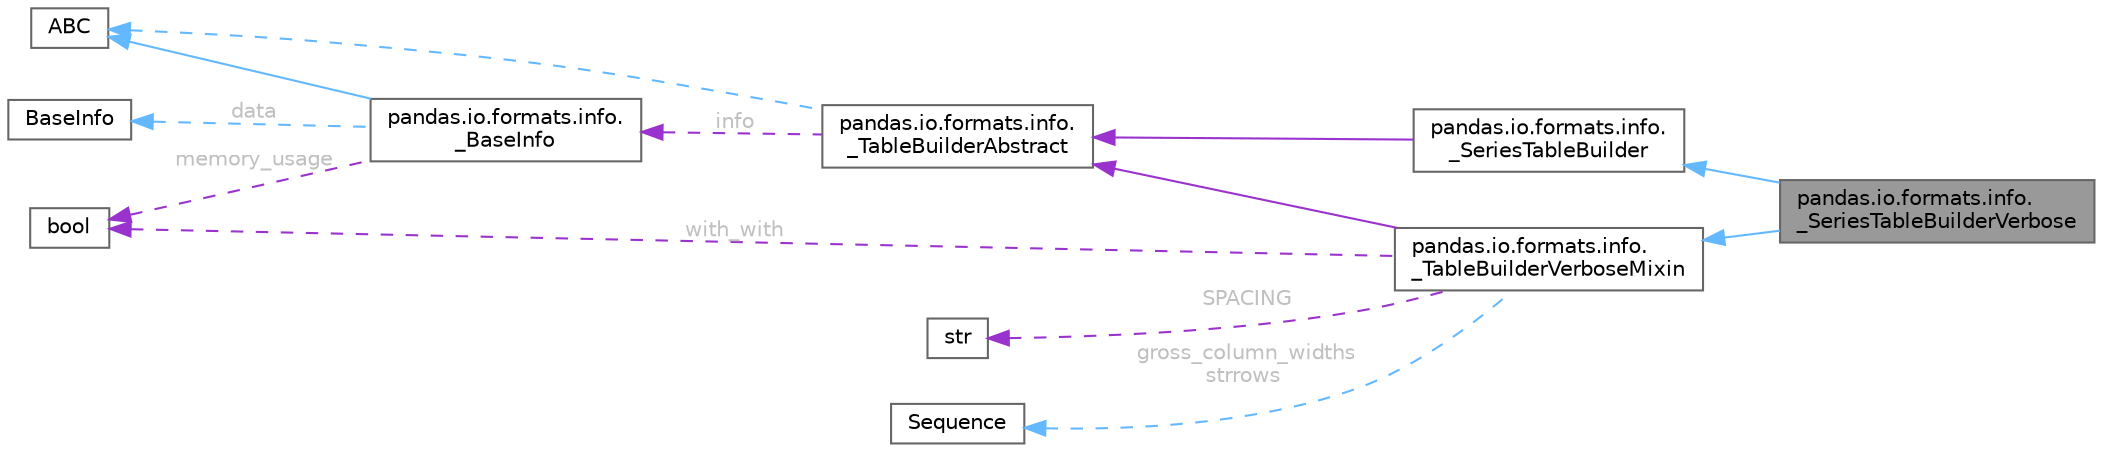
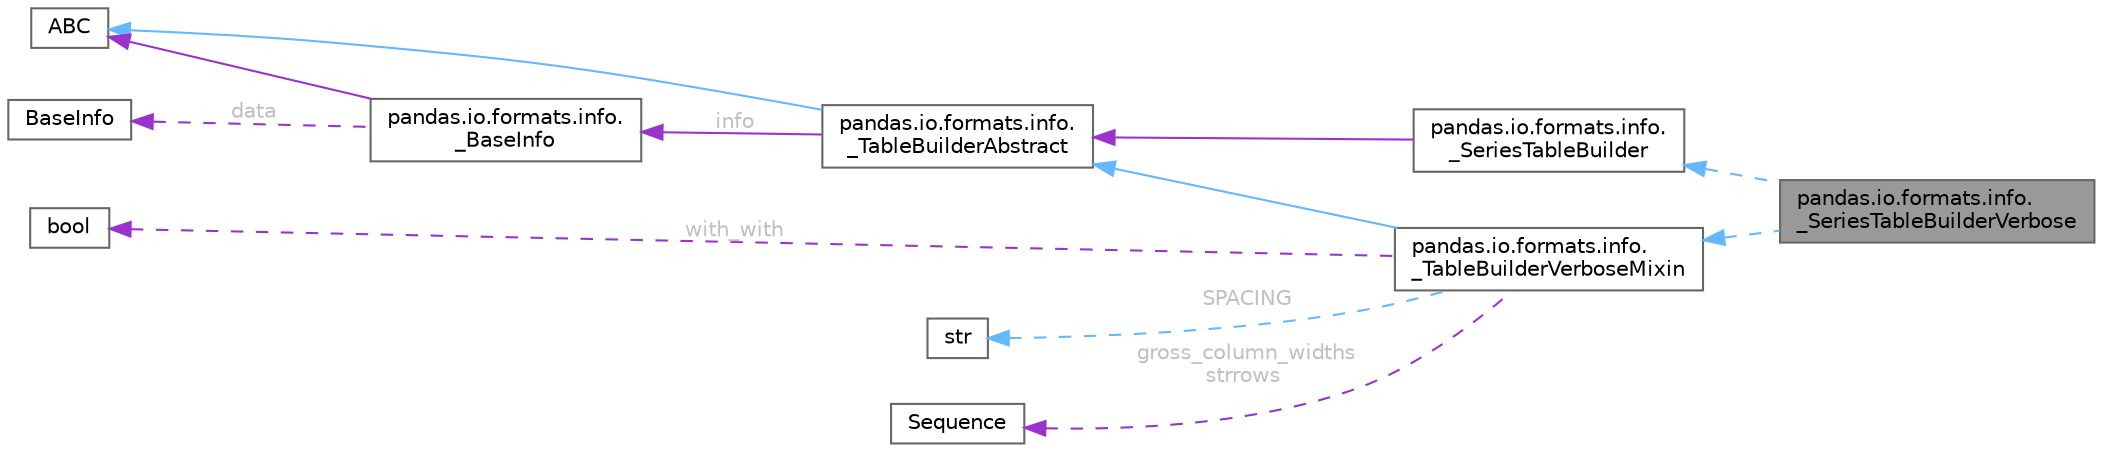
(477, 57) -> (477, 57)
(250, 70) -> (250, 70)
(262, 124) -> (262, 124)
(742, 133) -> (742, 133)
(1743, 176) -> (1743, 176)
(250, 188) -> none
(1256, 198) -> (1256, 198)
(1752, 234) -> (1752, 234)
(1230, 327) -> (1230, 327)
(1294, 406) -> (1294, 406)
